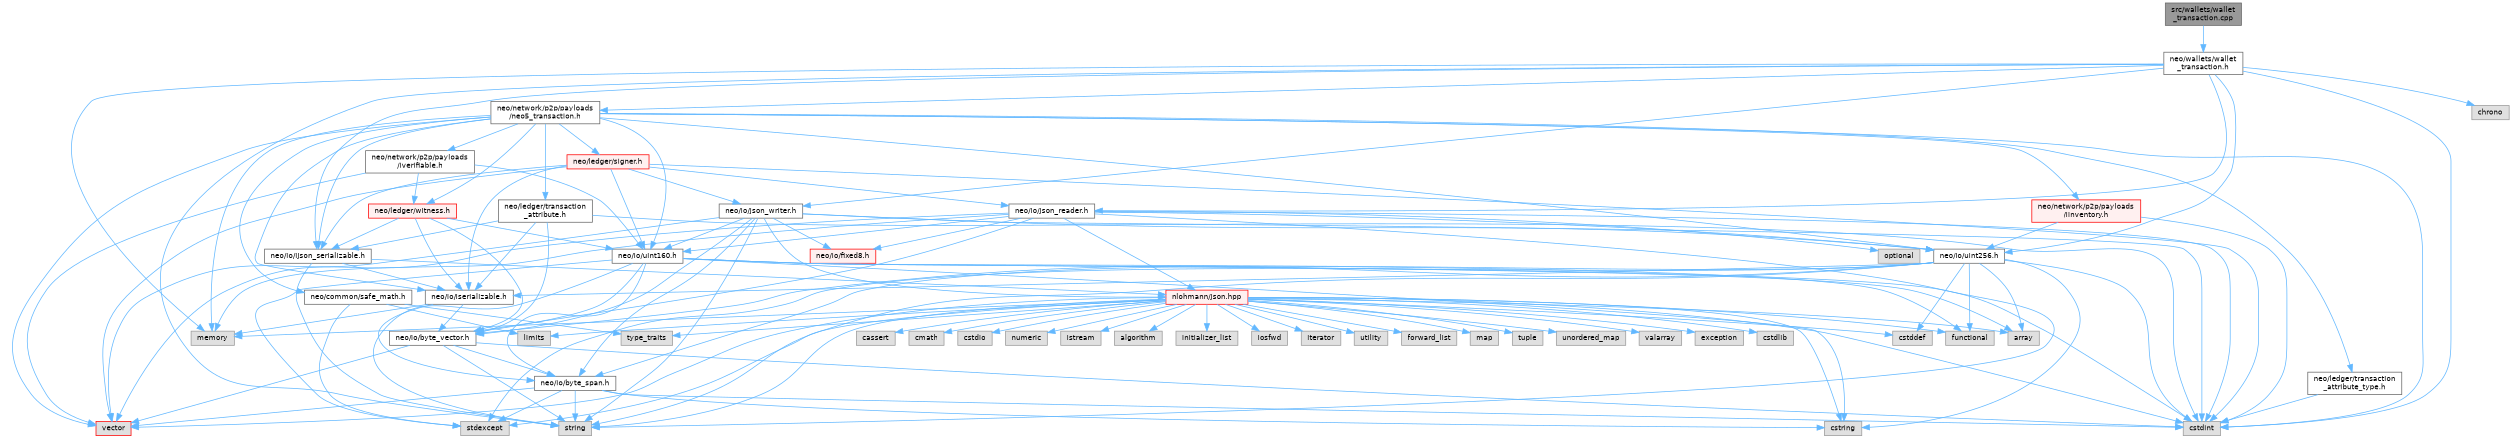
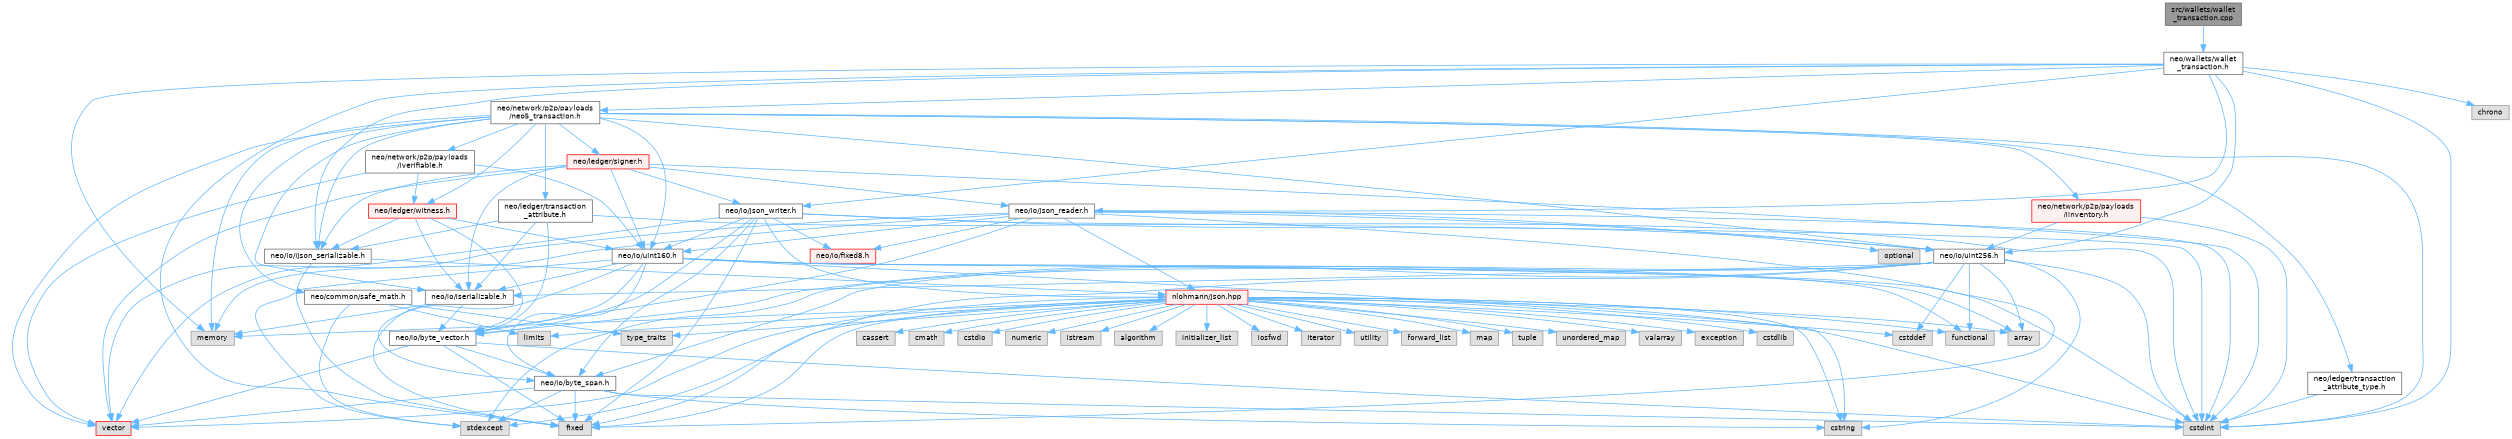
(387, 275) -> (562, 276)
(575, 428) -> (575, 428)
